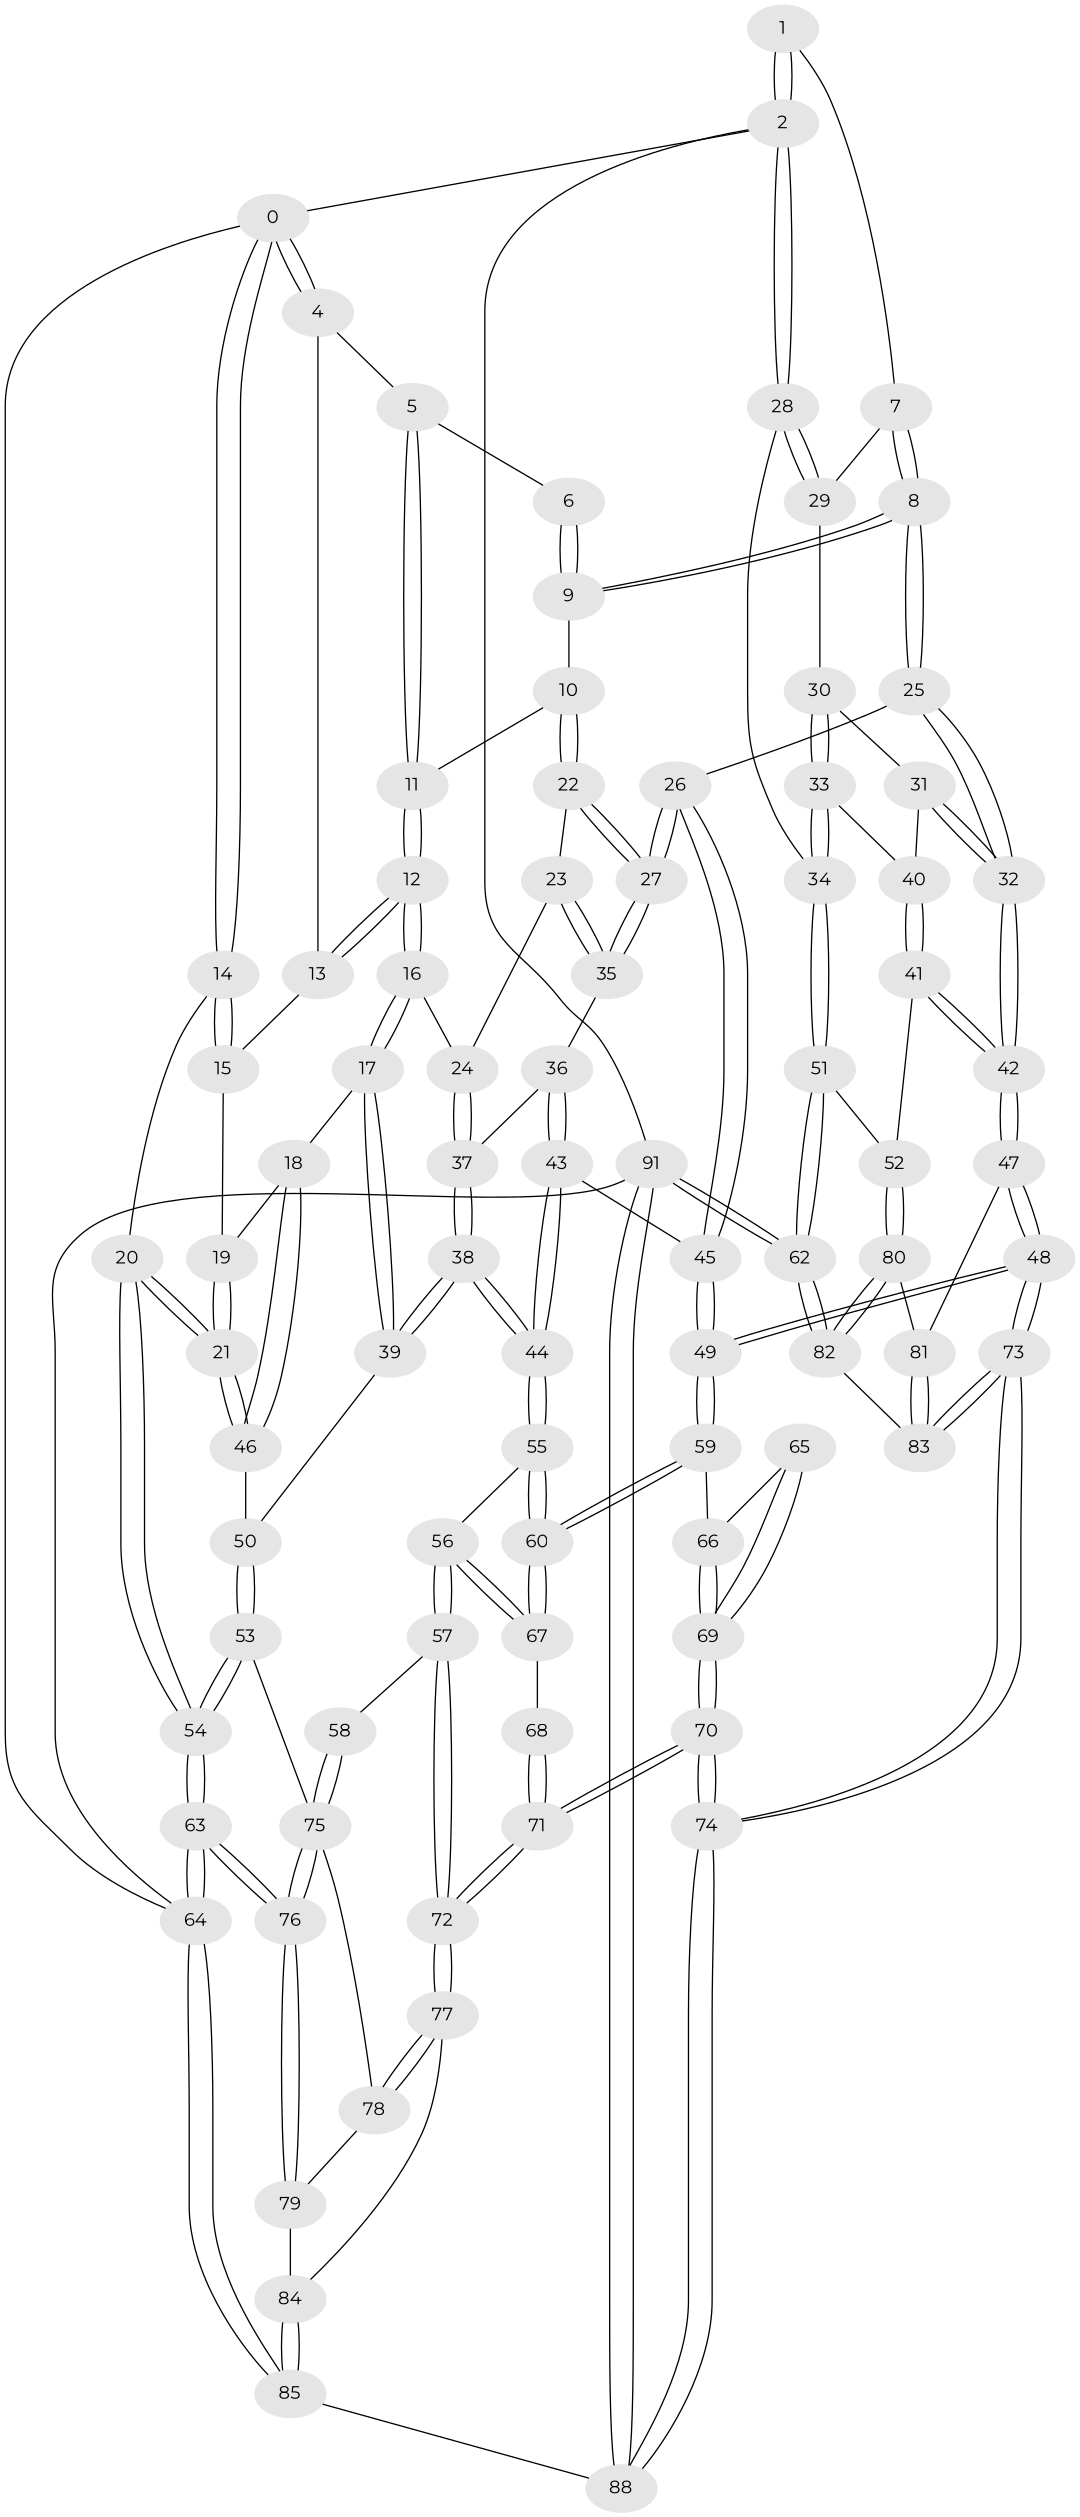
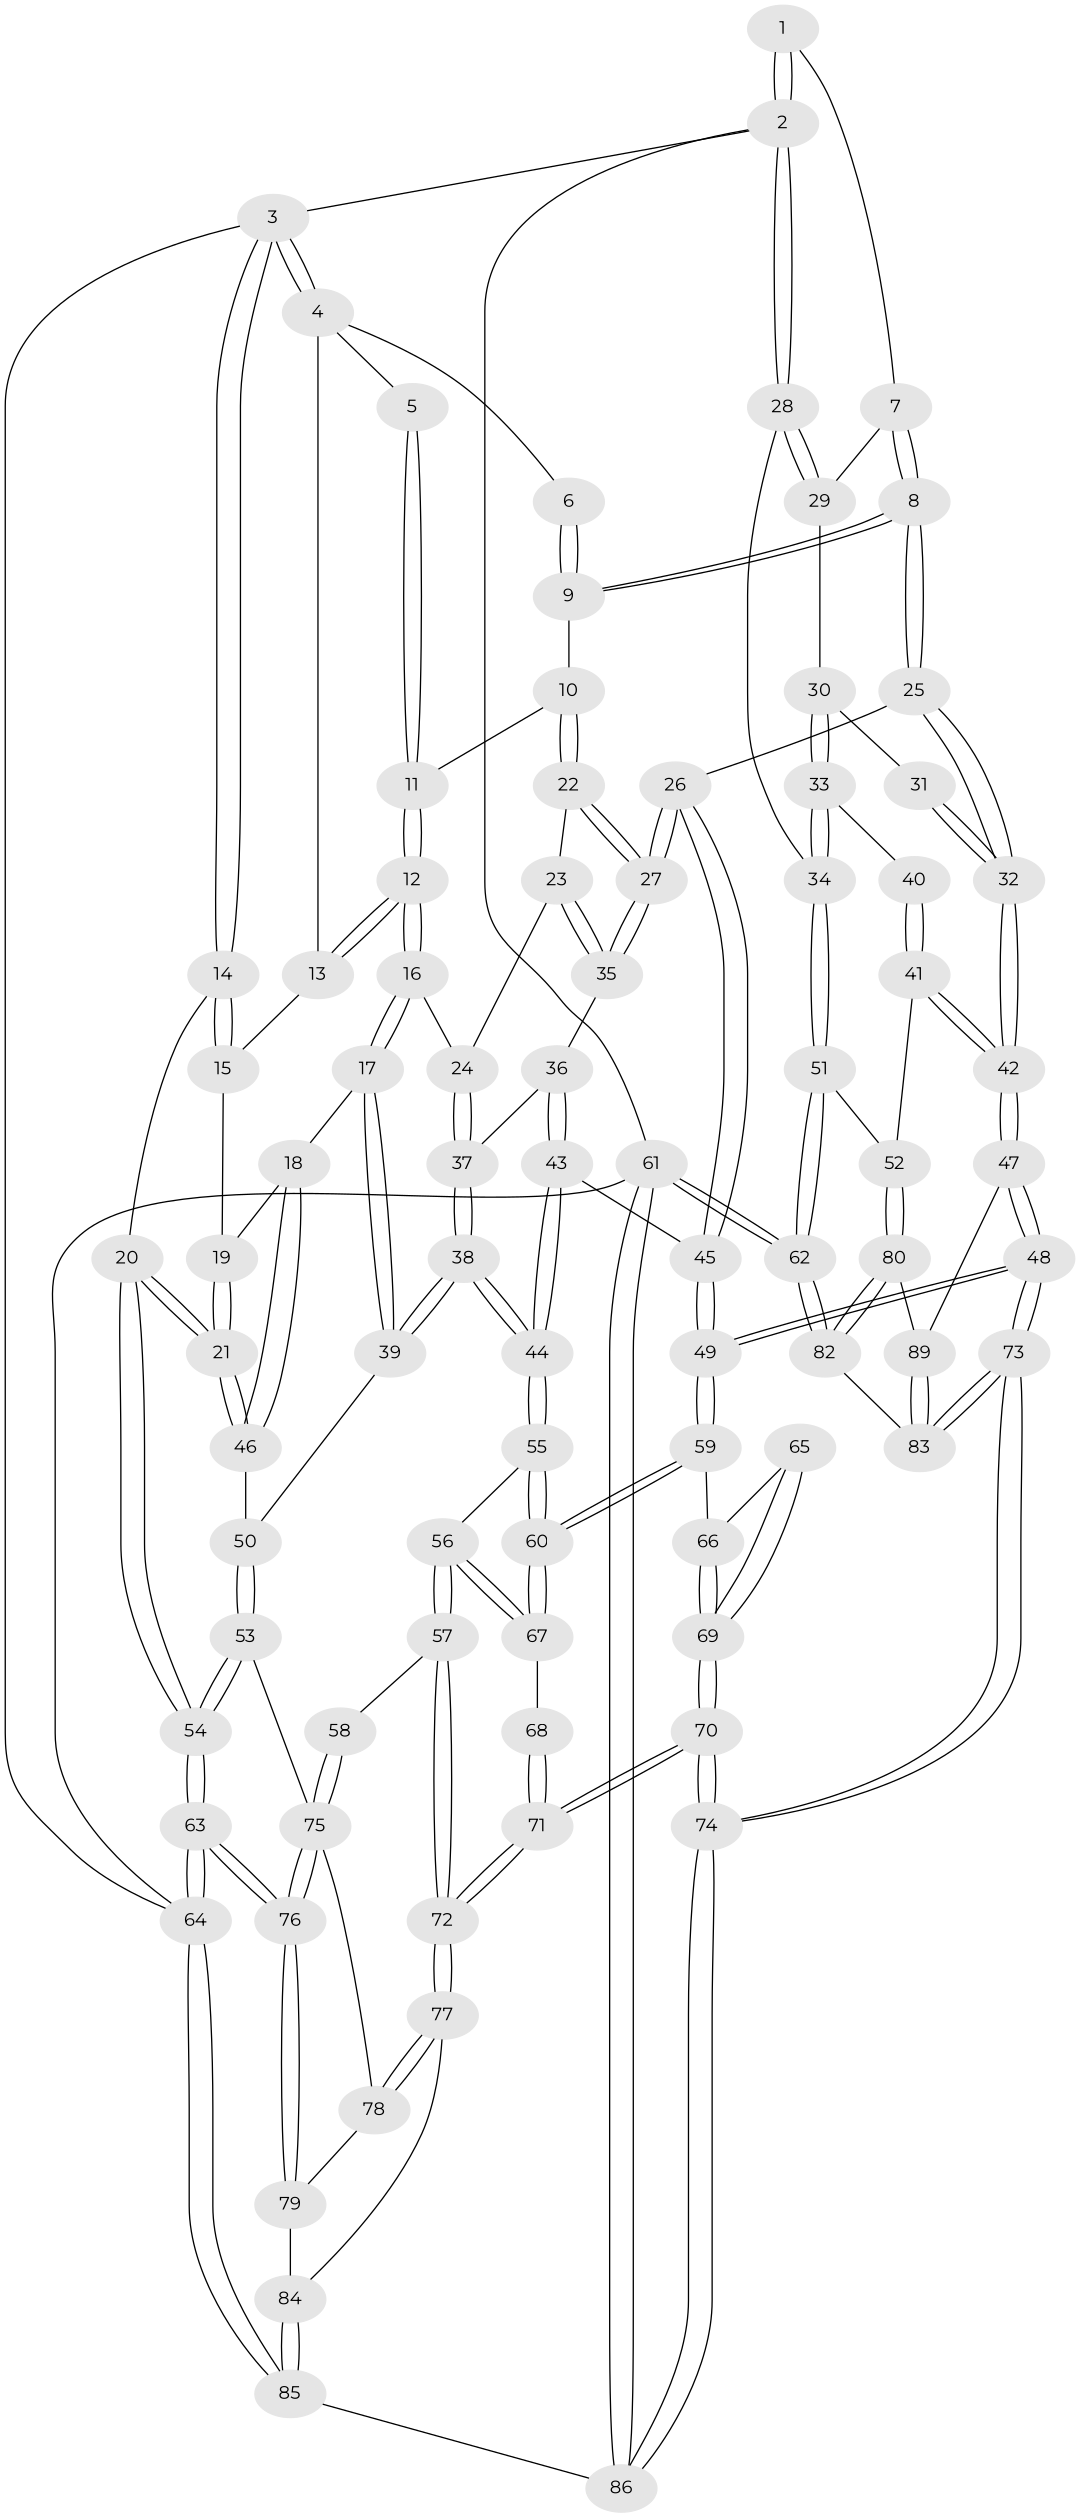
(273, 218) -> (273, 218)
(493, 456) -> (463, 386)
(917, 833) -> none
(652, 1164) -> (652, 1164)
(920, 1353) -> (920, 1353)
(621, 2489) -> (621, 2489)
